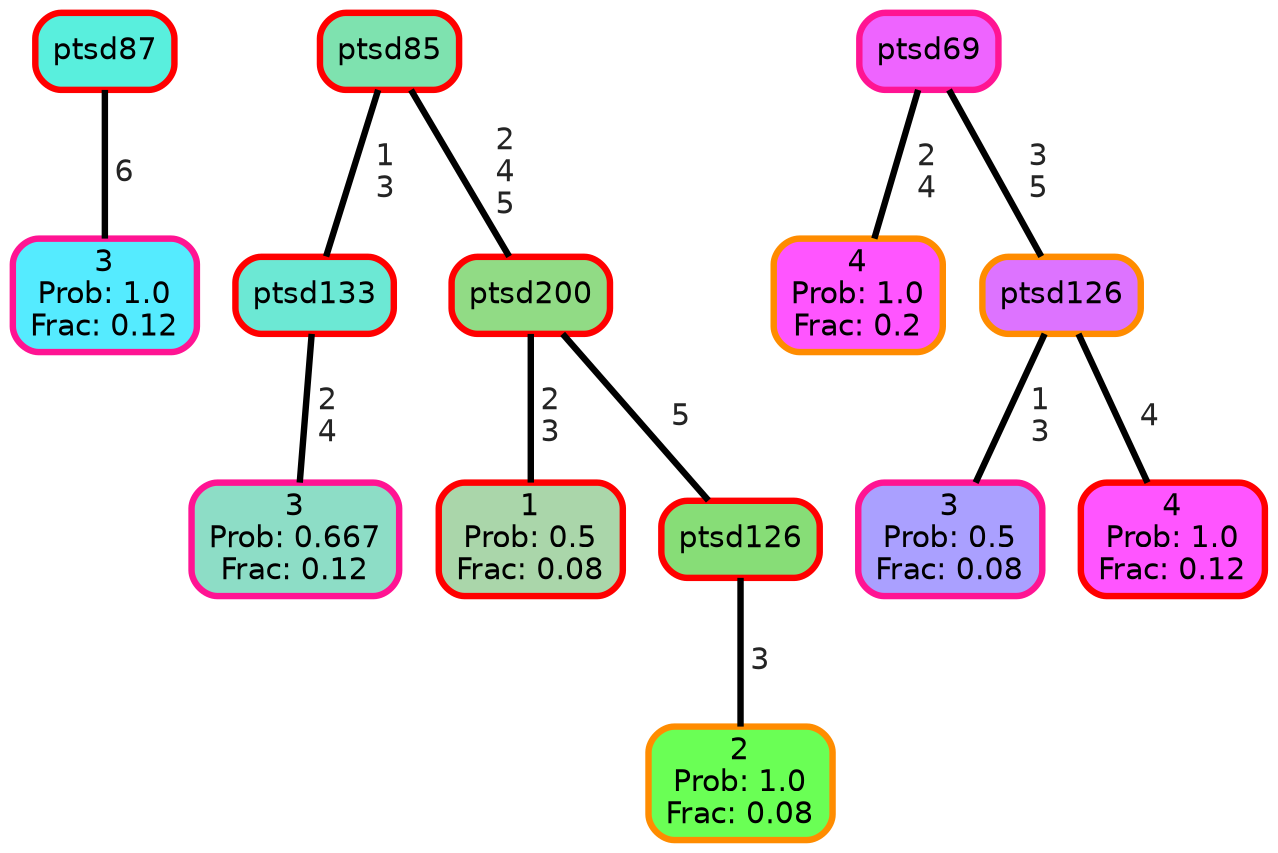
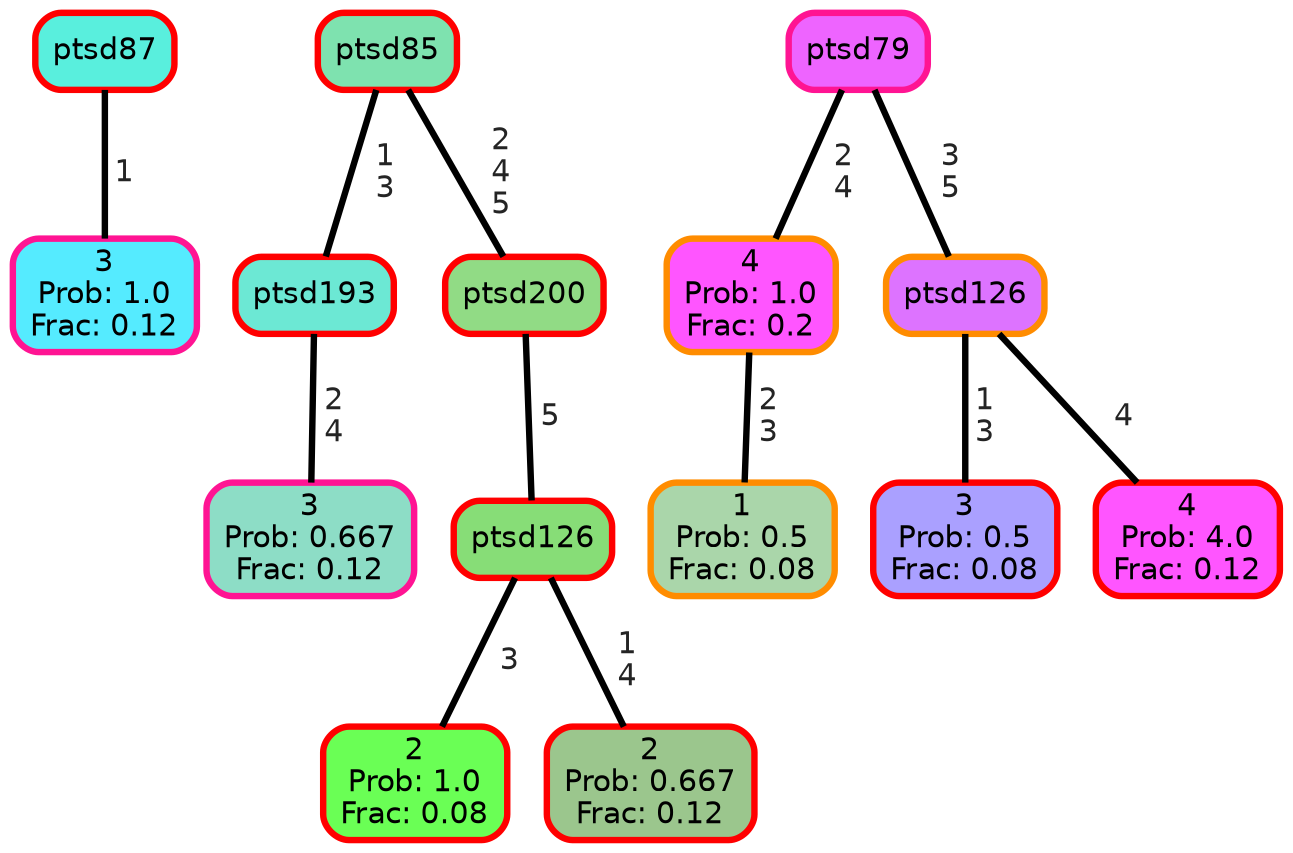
(929, 51) -> (858, 51)
(120, 173) -> (120, 173)
(315, 295) -> (315, 295)
(531, 408) -> (747, 417)
(531, 539) -> (743, 539)
(950, 539) -> (965, 539)
(1173, 539) -> (1188, 539)
none -> (651, 783)
(741, 783) -> (415, 783)
